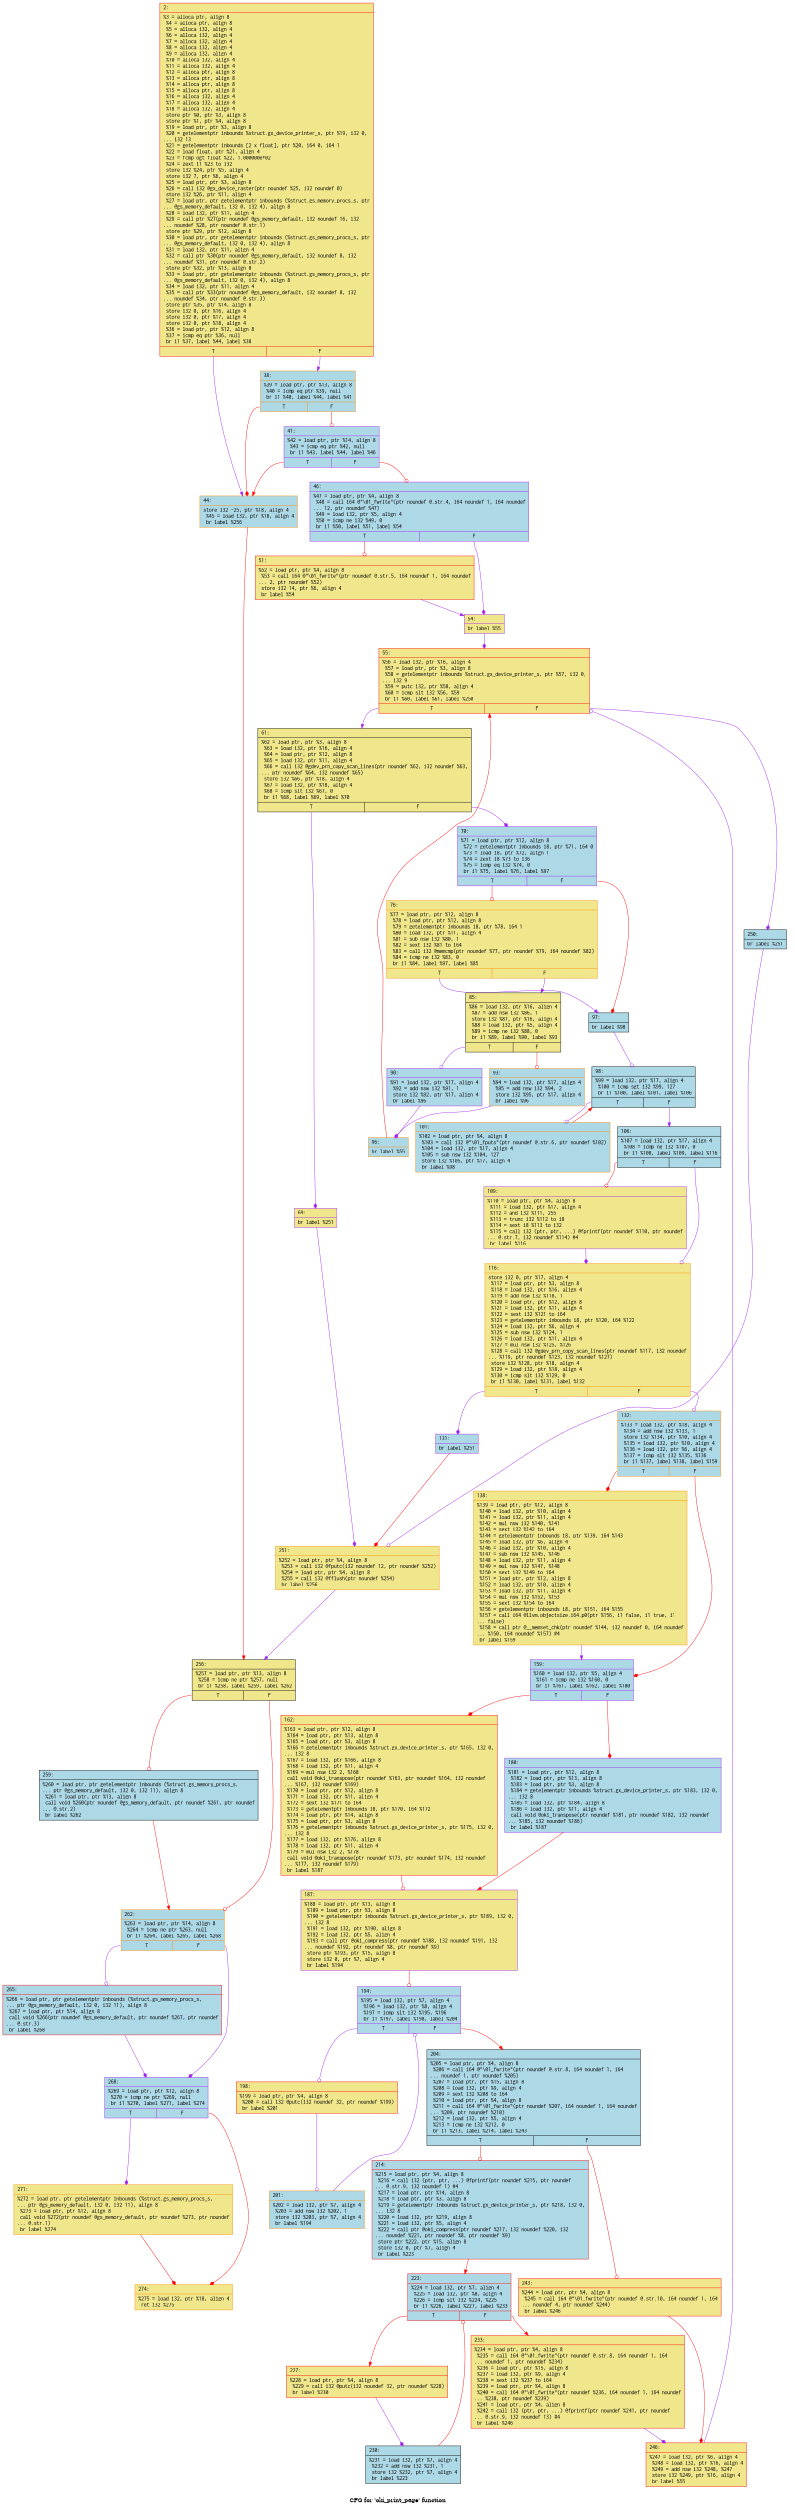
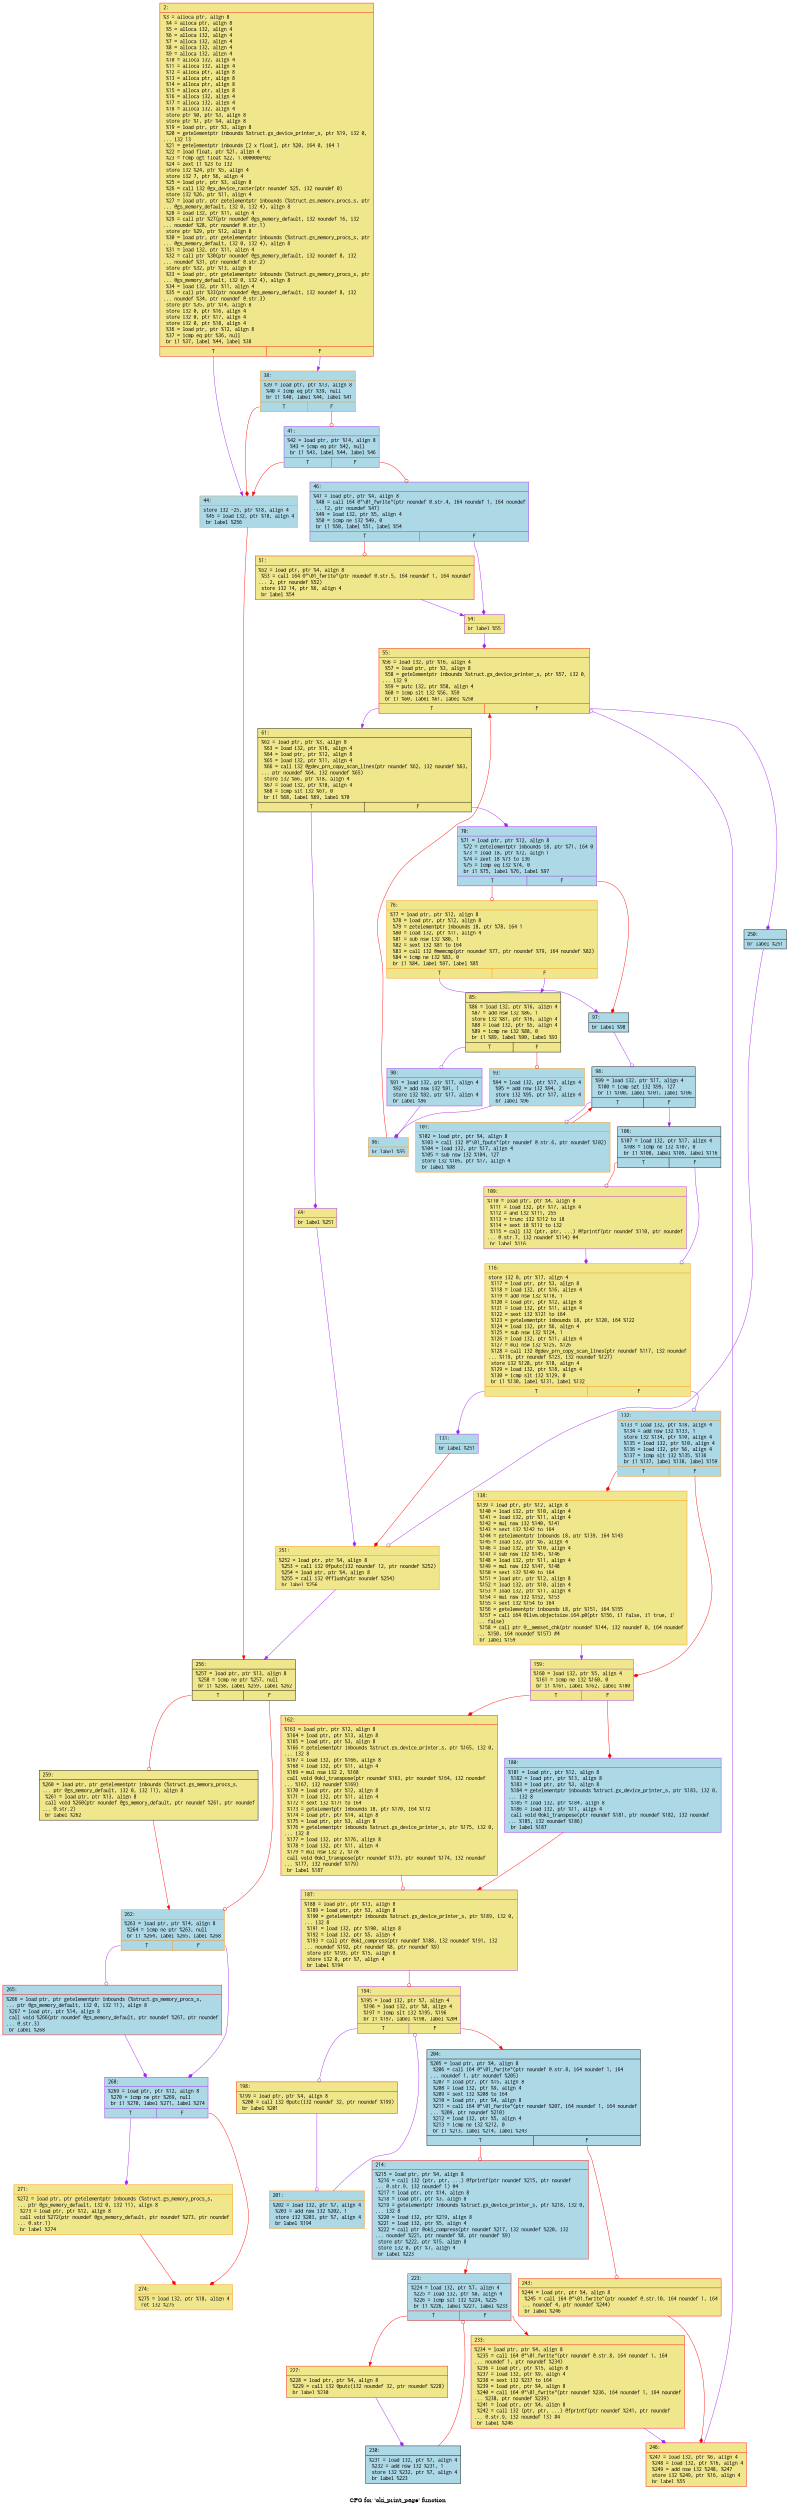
(582, 1680) -> (582, 1680)
(149, 1795) -> (149, 1795)
(409, 2010) -> (409, 2010)
